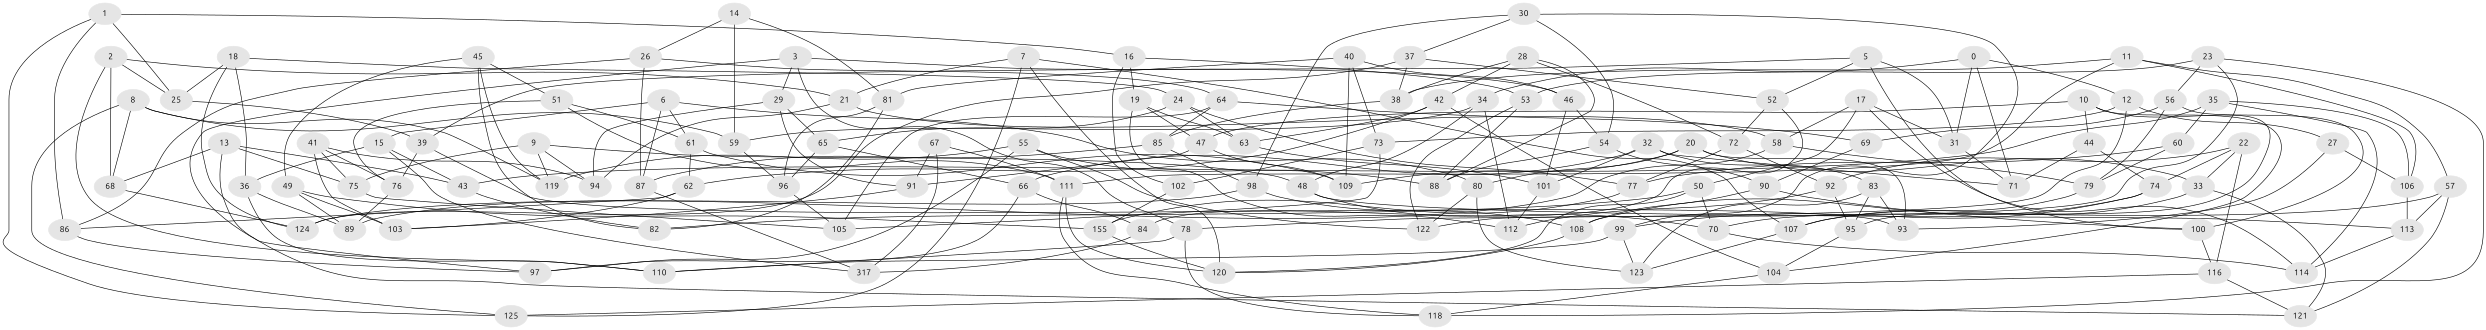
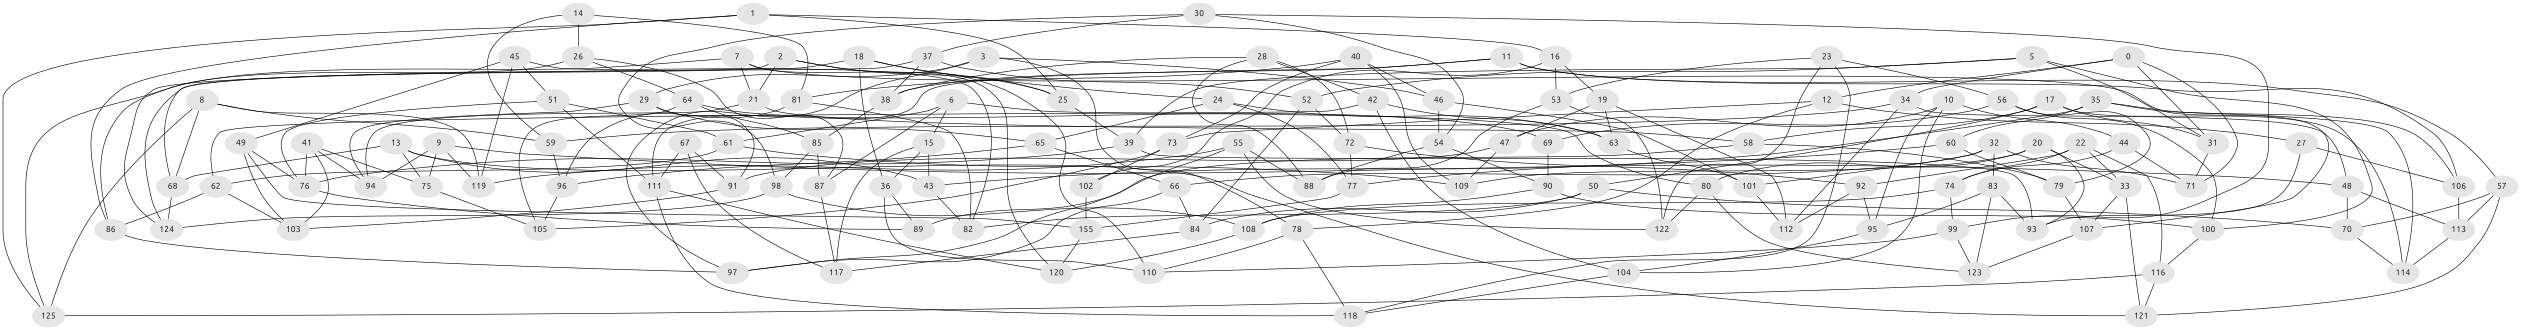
(319, 208) -> (276, 167)
(1535, 239) -> (1395, 211)
(864, 273) -> (836, 273)
